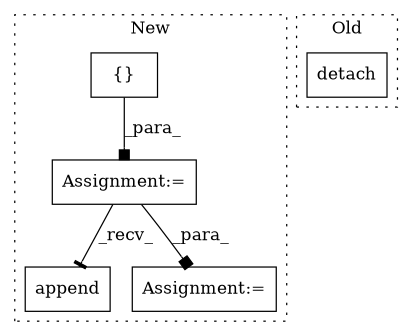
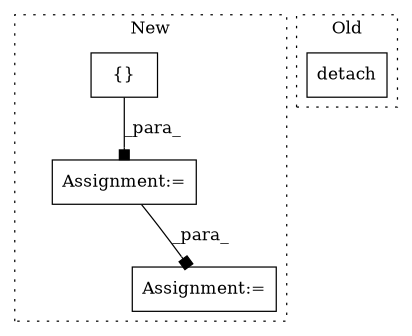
(68, 289) -> none
